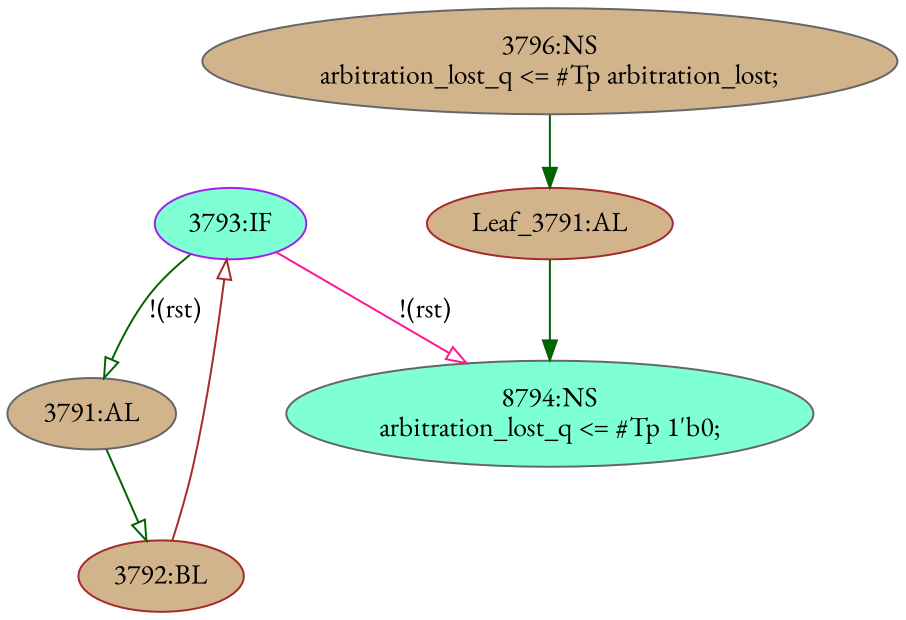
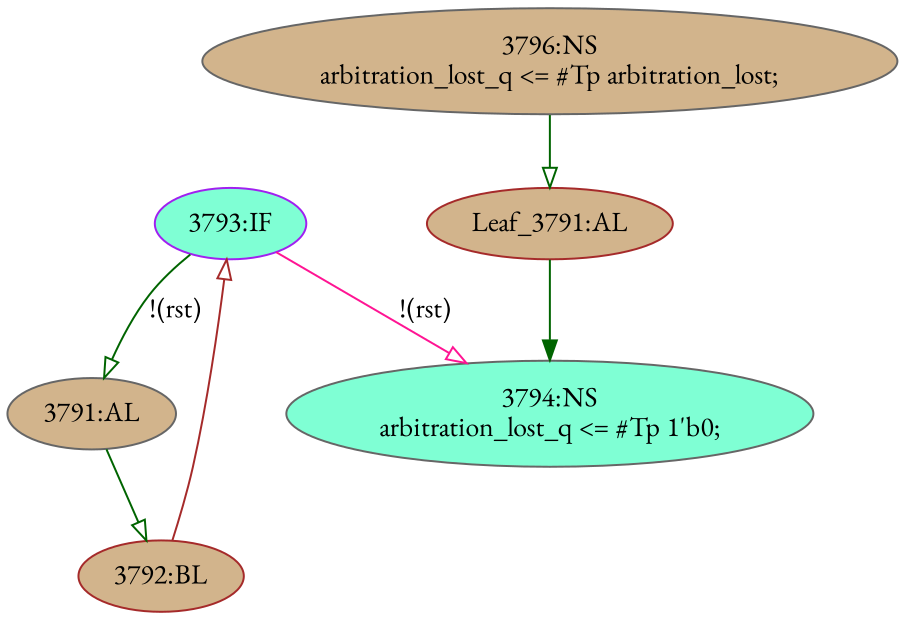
(550, 141) -> (550, 141)
(550, 414) -> (550, 414)
